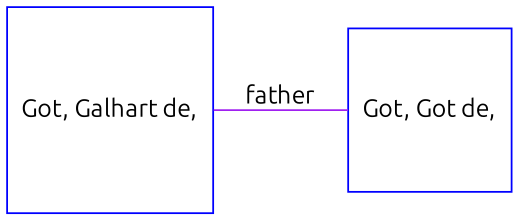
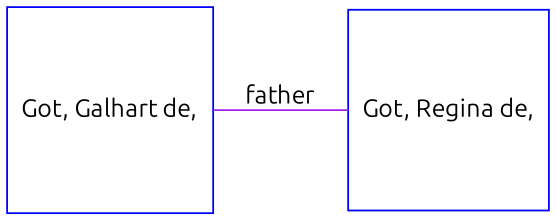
(430, 110) -> (449, 110)
